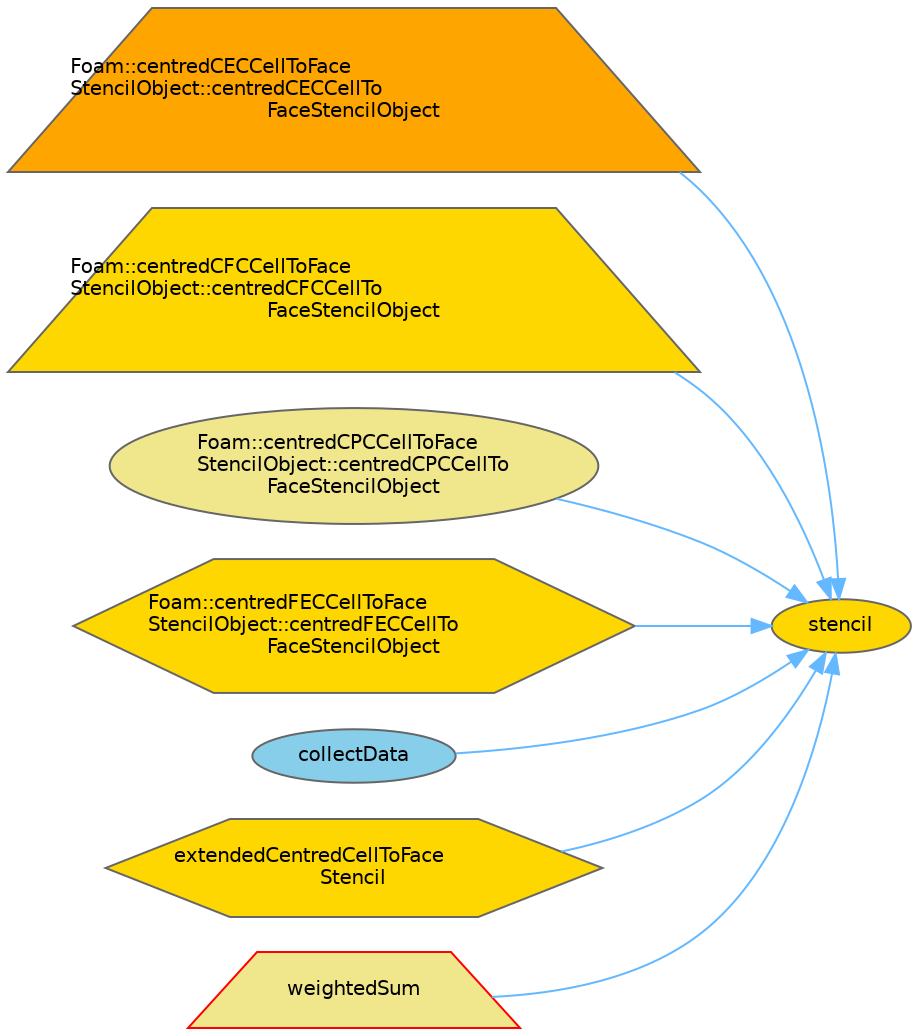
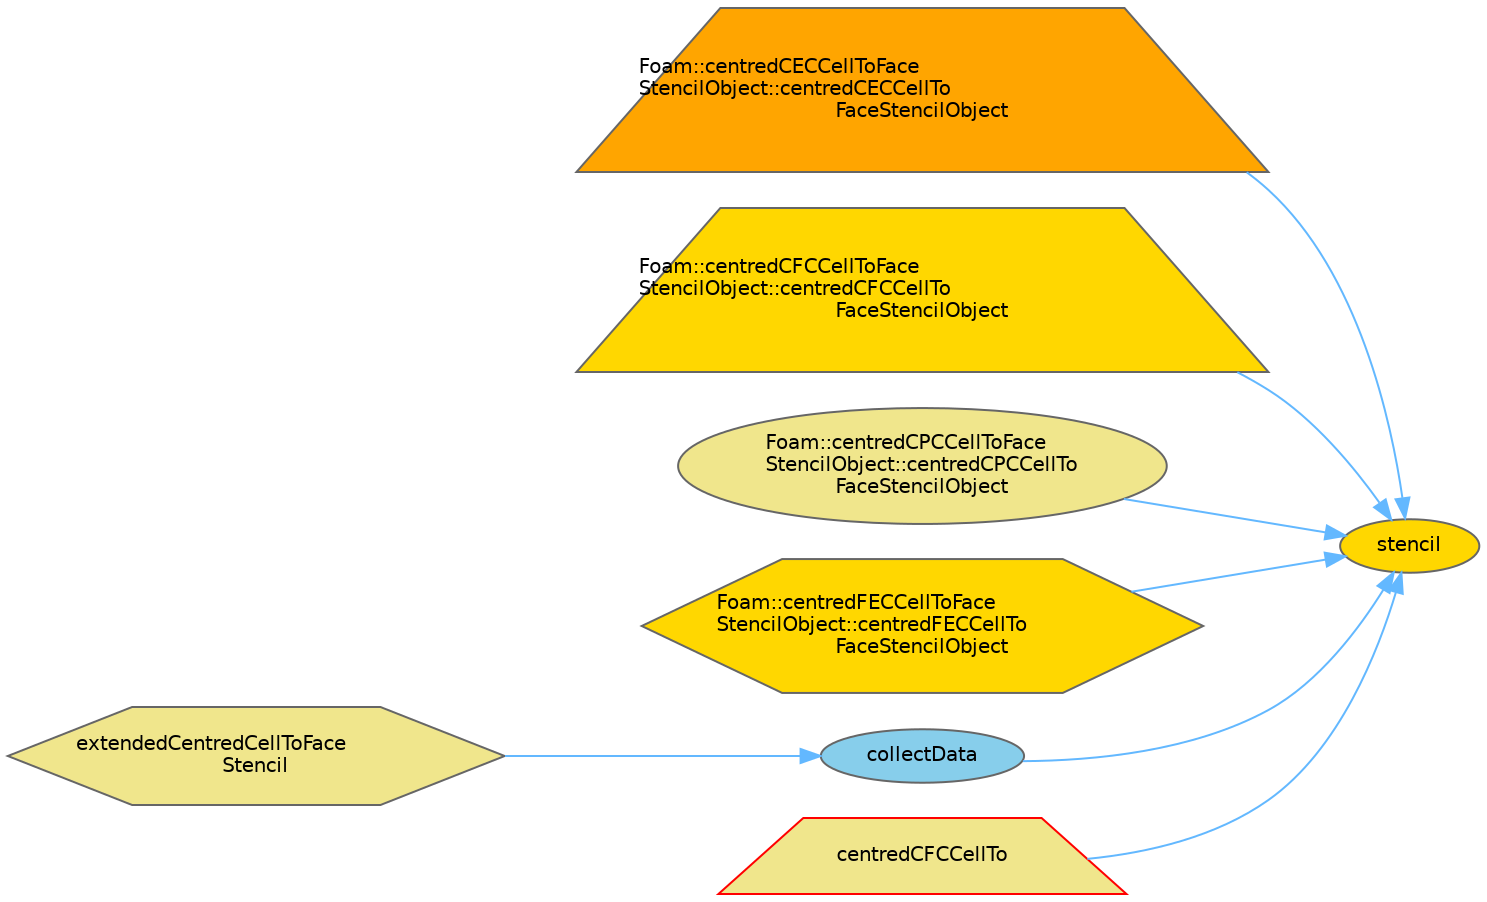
(711, 792) -> (653, 756)
(354, 868) -> (256, 756)
(354, 990) -> (922, 856)
